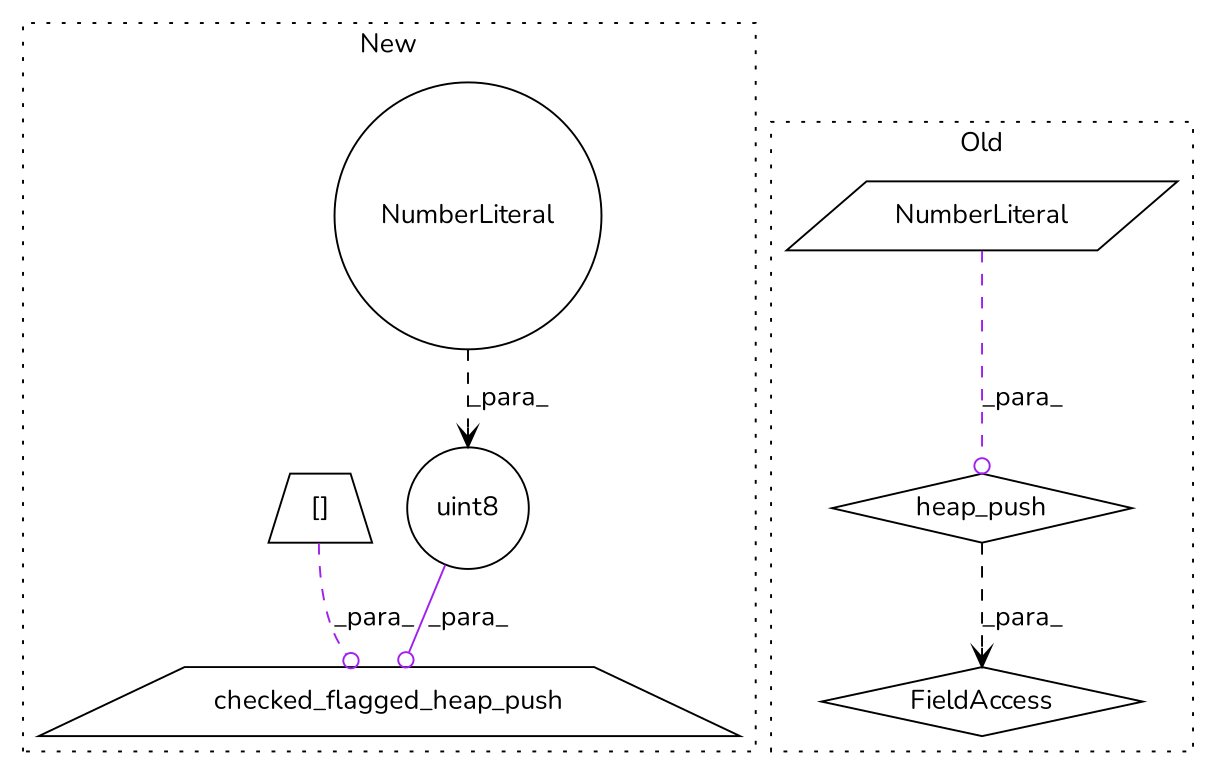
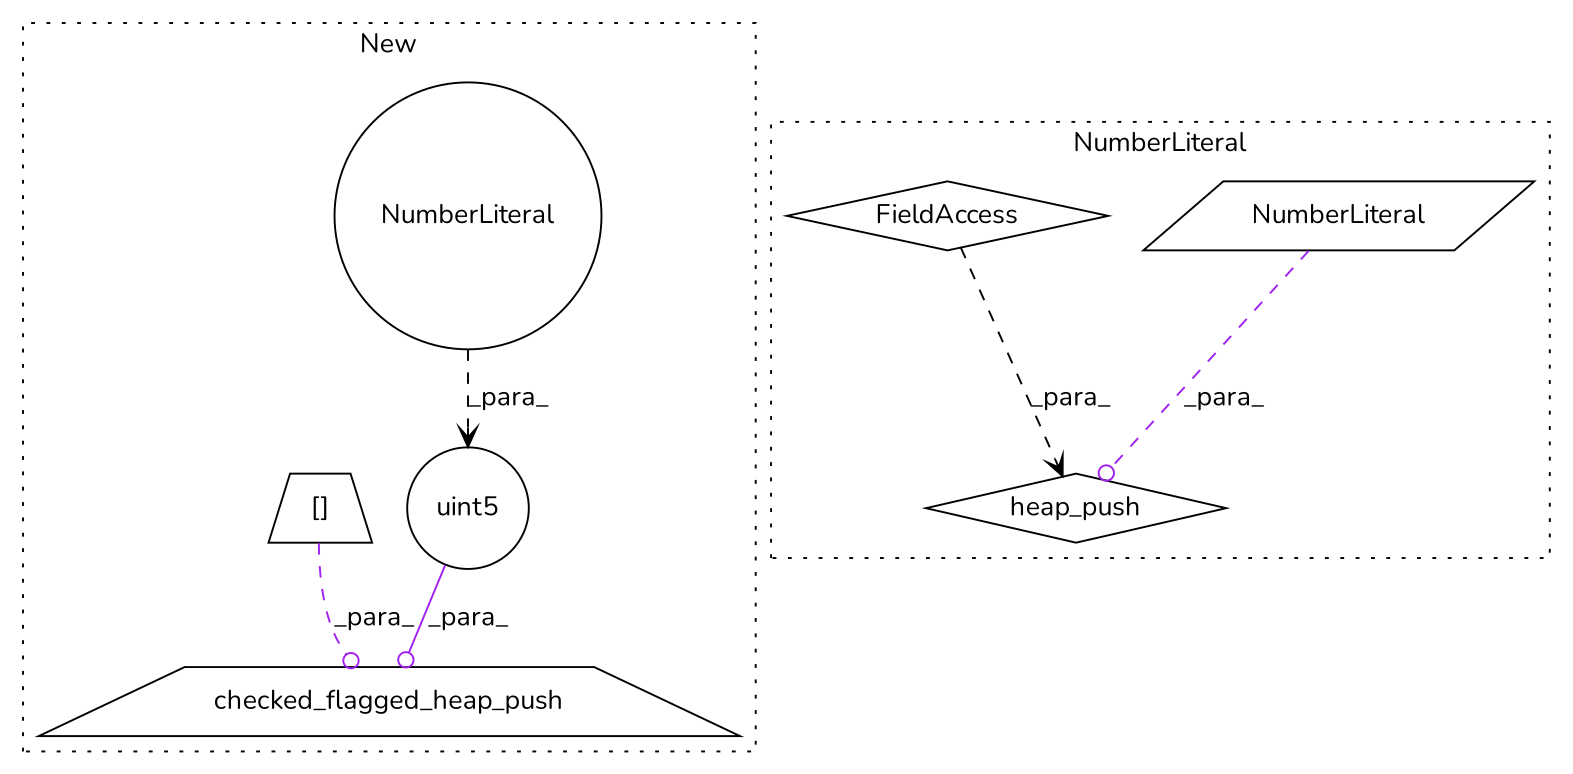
(982, 144) -> (1160, 144)
(468, 508) -> (468, 508)
(982, 595) -> (1008, 353)
